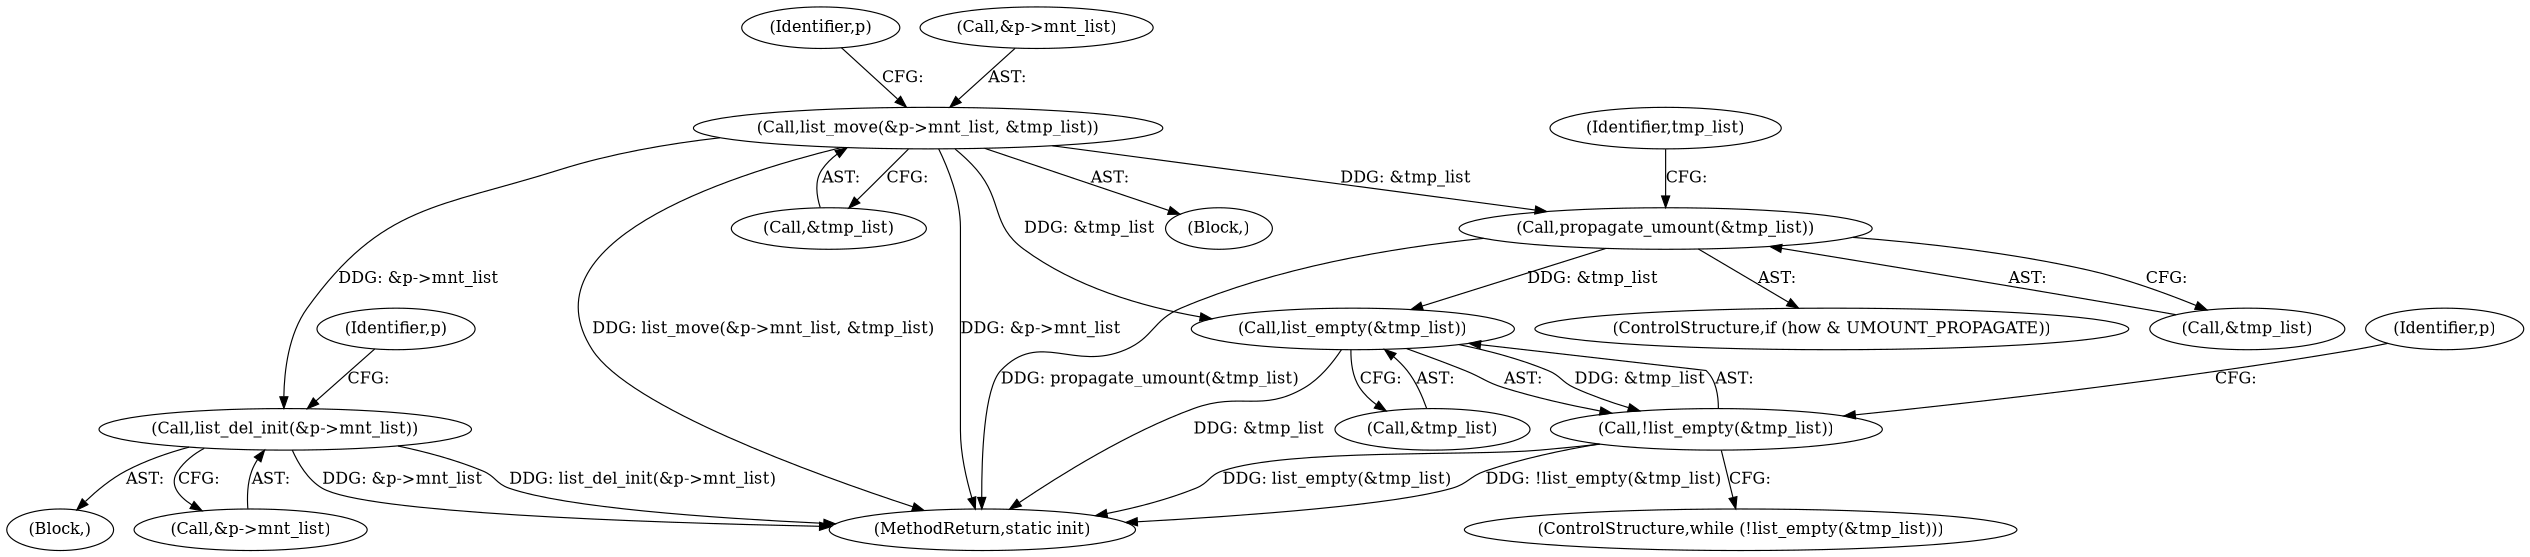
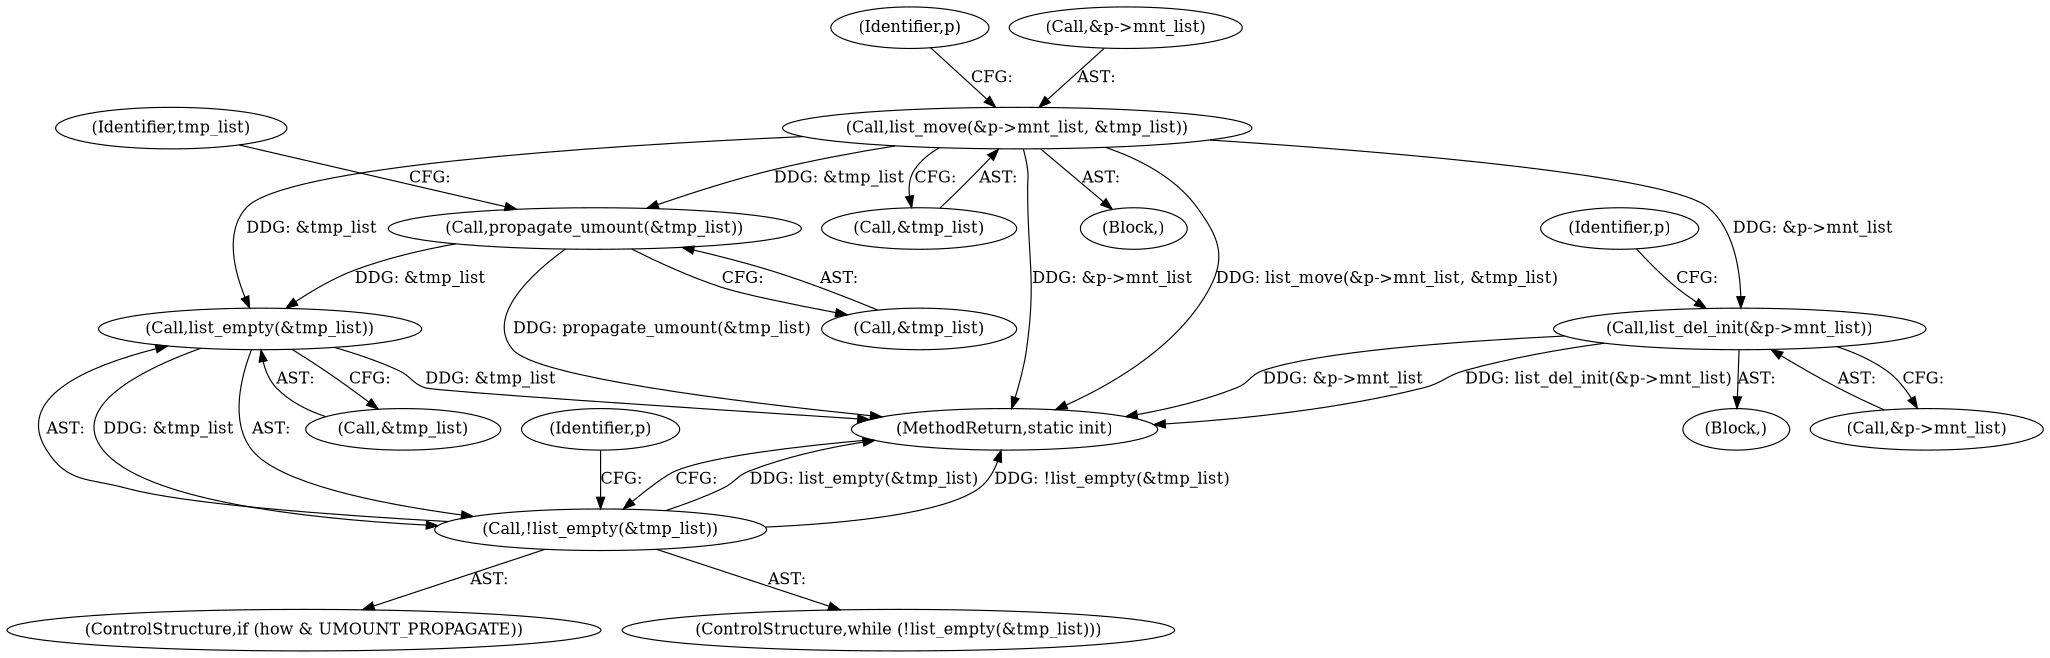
(1743, 276) -> (459, 578)
none -> (747, 454)
(1753, 480) -> (790, 580)
